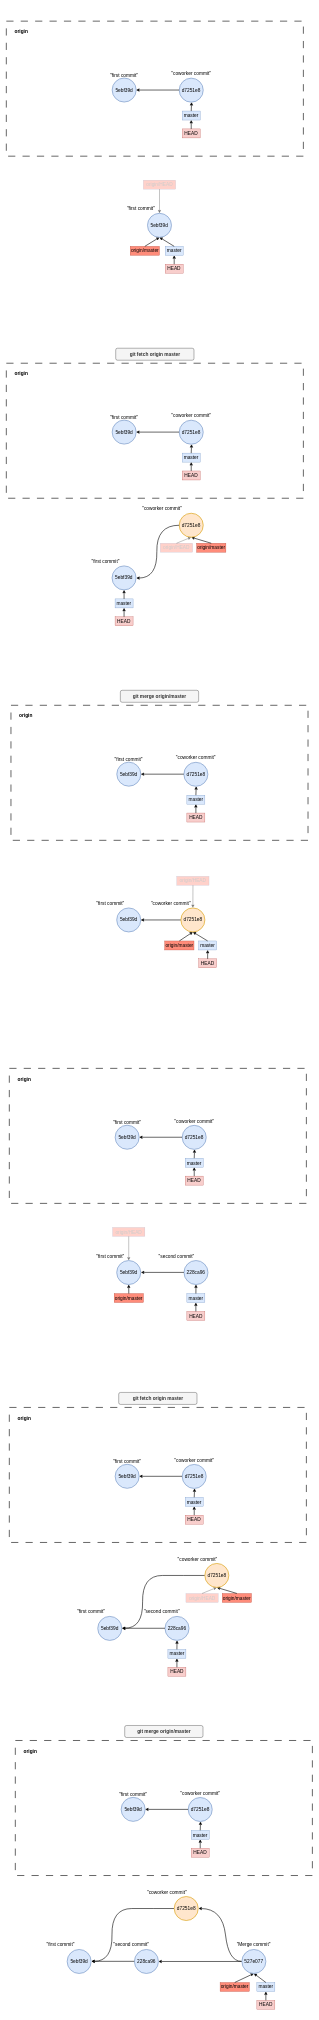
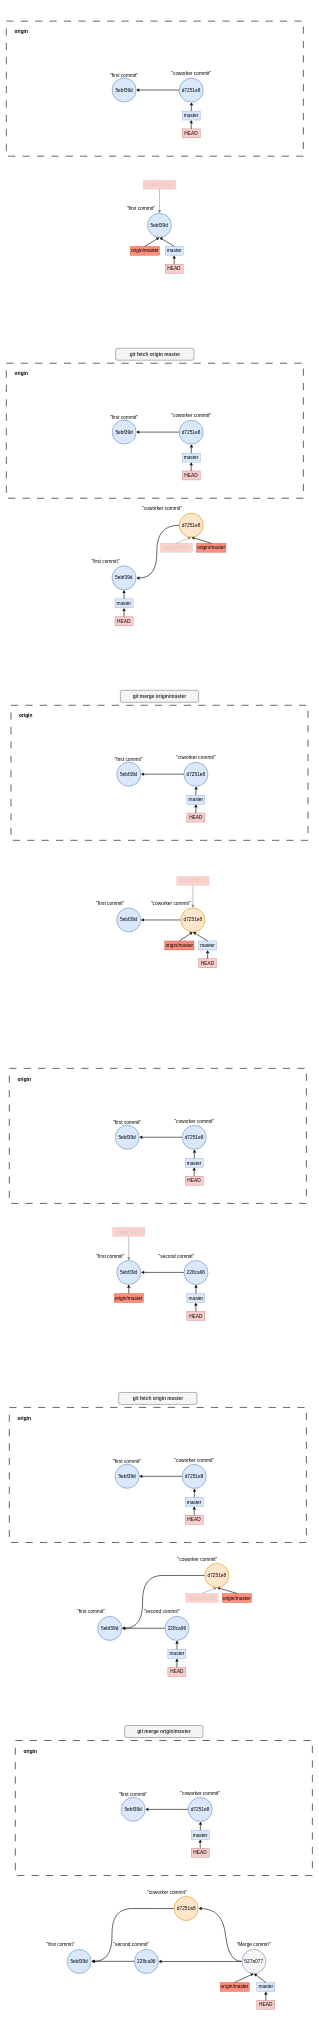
(254, 1961) -> (254, 1961)
